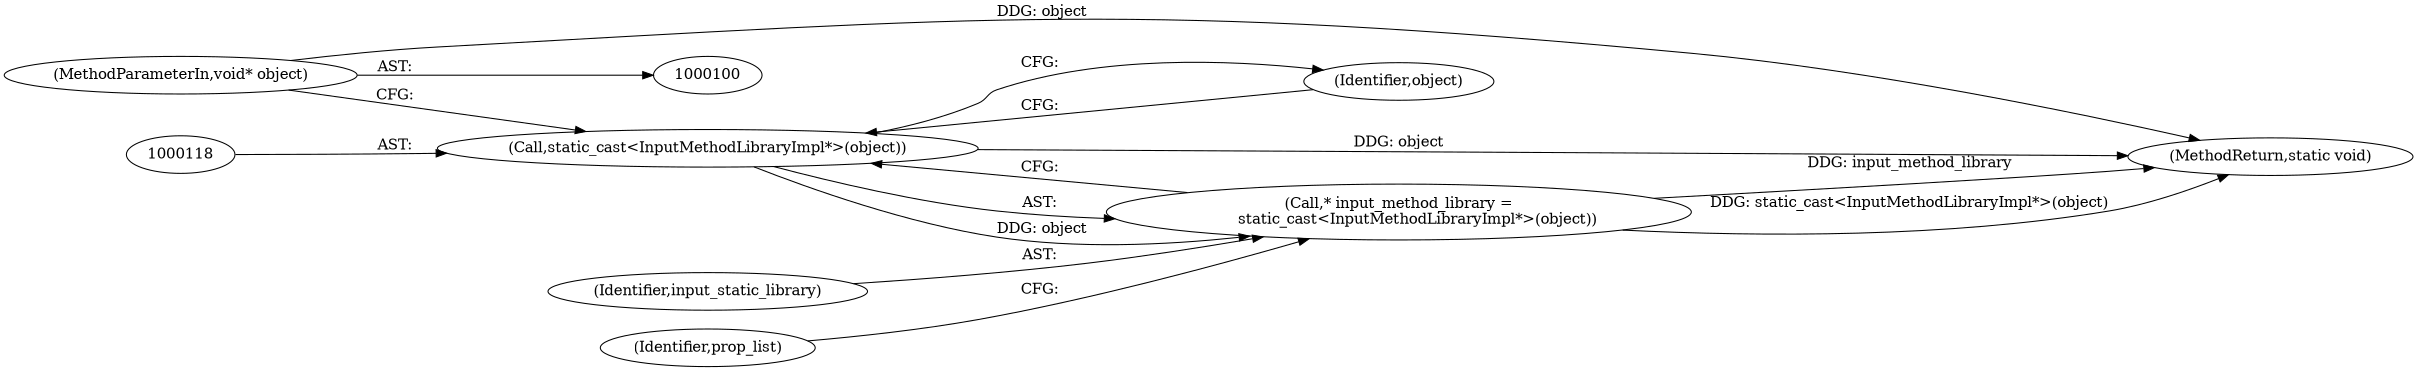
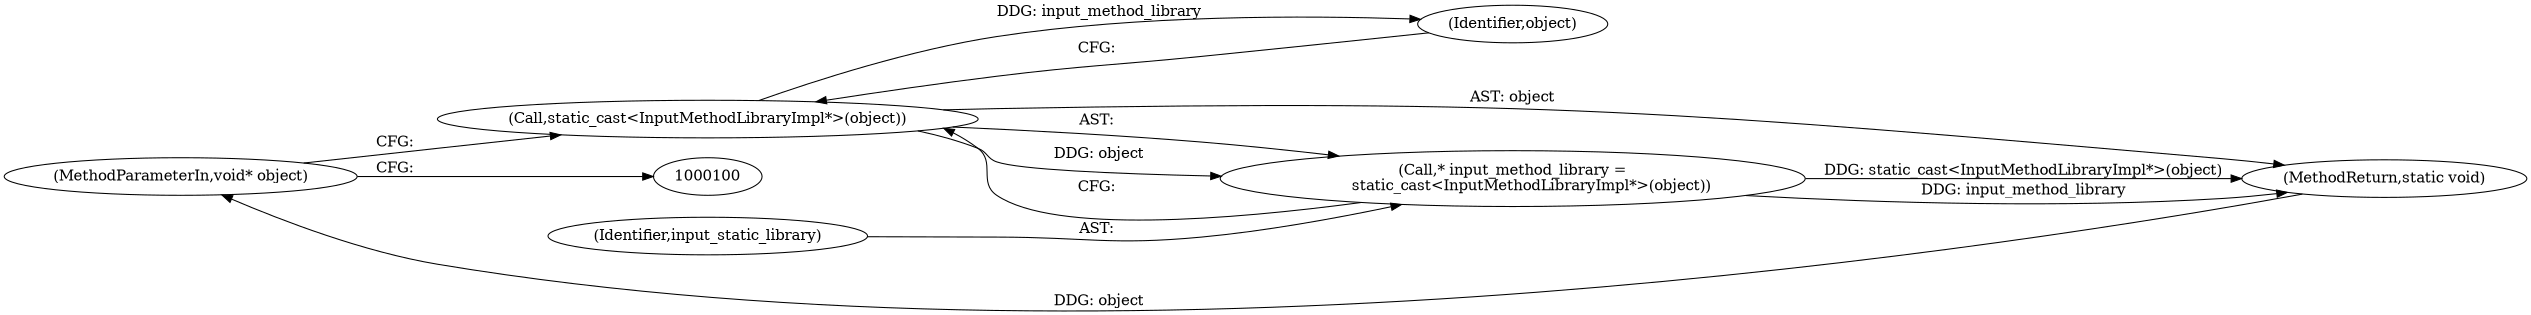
(1244, 22) -> (1264, 307)
(1042, 63) -> (1099, 12)
(397, 67) -> (397, 169)
(1399, 143) -> (1513, 98)
(181, 155) -> none
(708, 348) -> none
